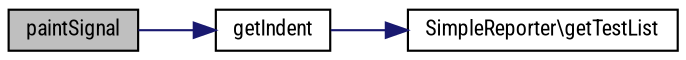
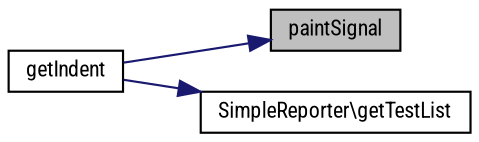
(166, 30) -> (186, 53)
